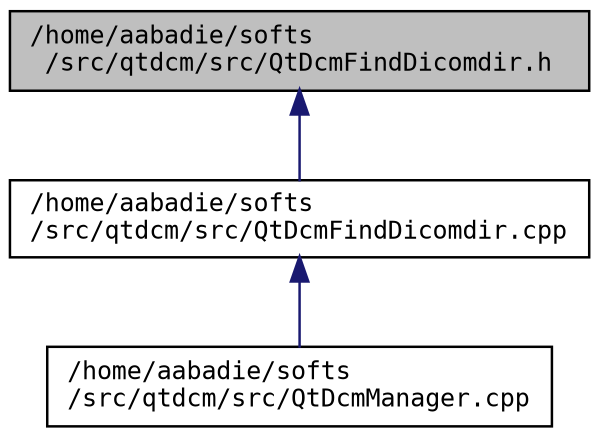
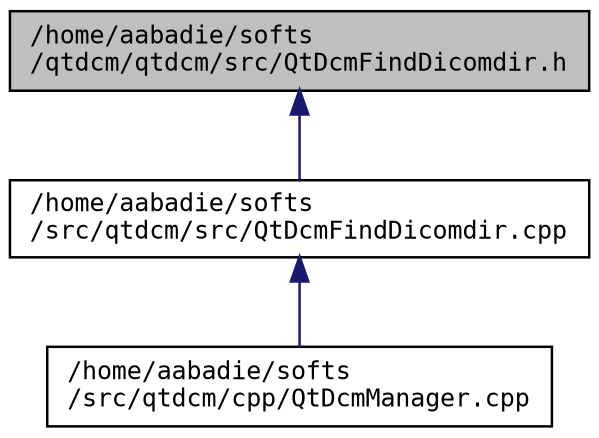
(300, 51) -> (300, 51)
(300, 387) -> (300, 387)
